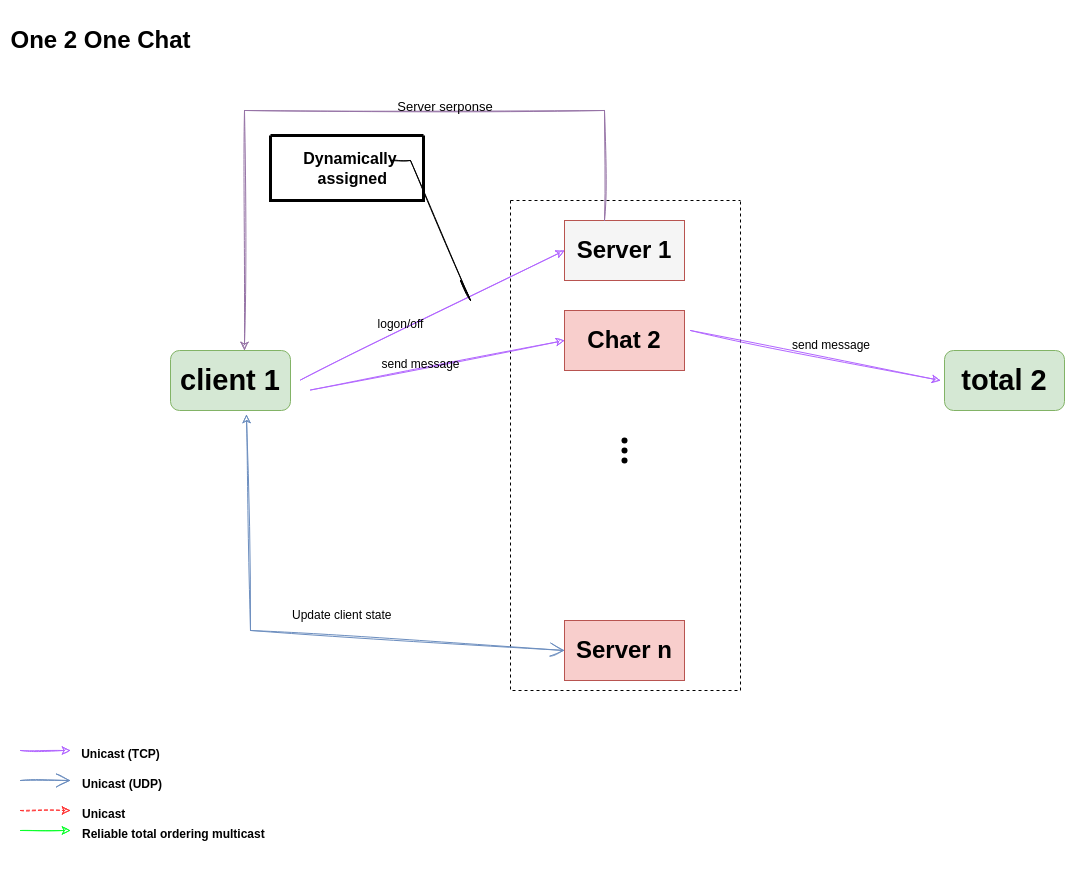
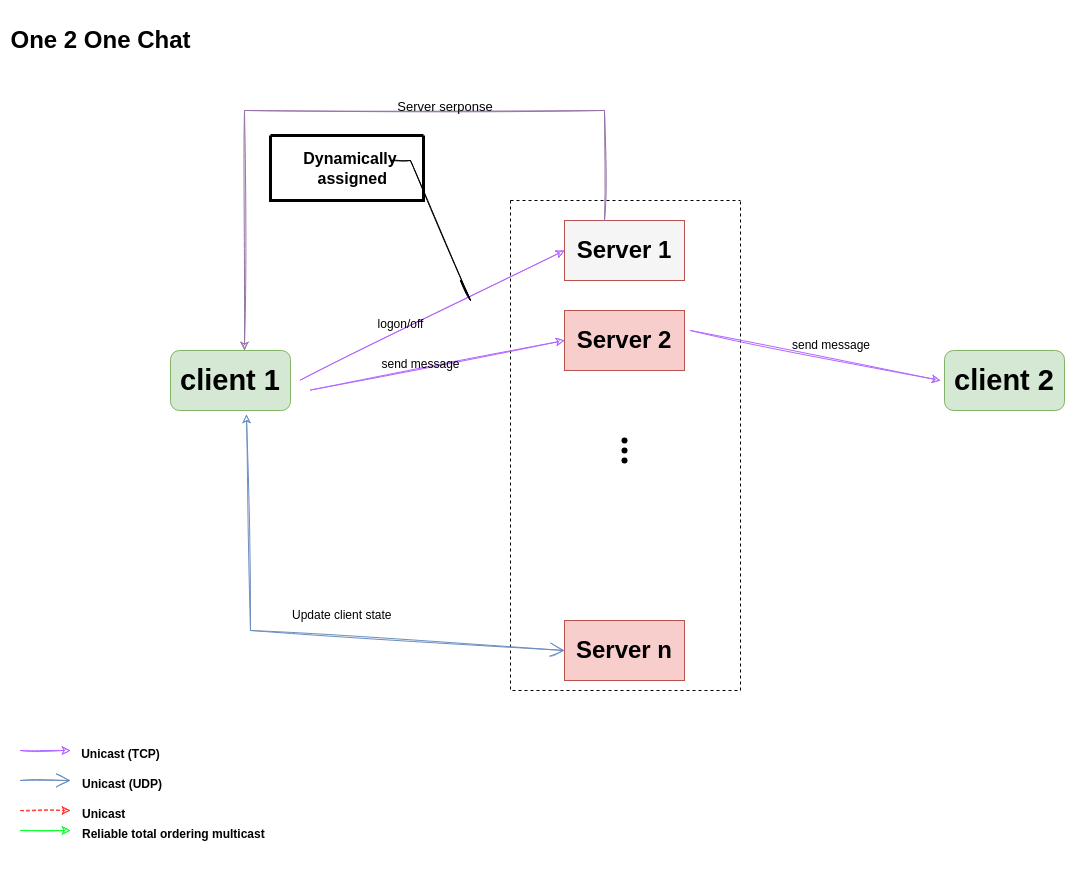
(625, 341) -> (625, 341)
(1005, 381) -> (1005, 381)
